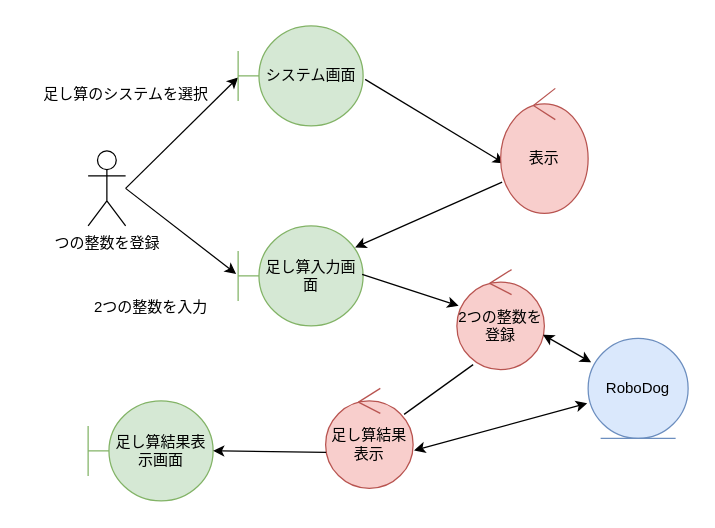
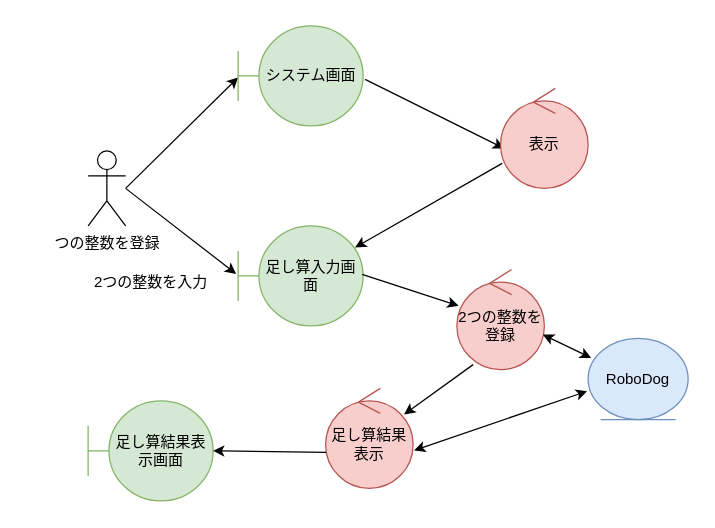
(126, 94) -> none
(544, 151) -> (544, 138)
(151, 307) -> (151, 282)
(638, 388) -> (638, 379)
(409, 411) -> (412, 408)
